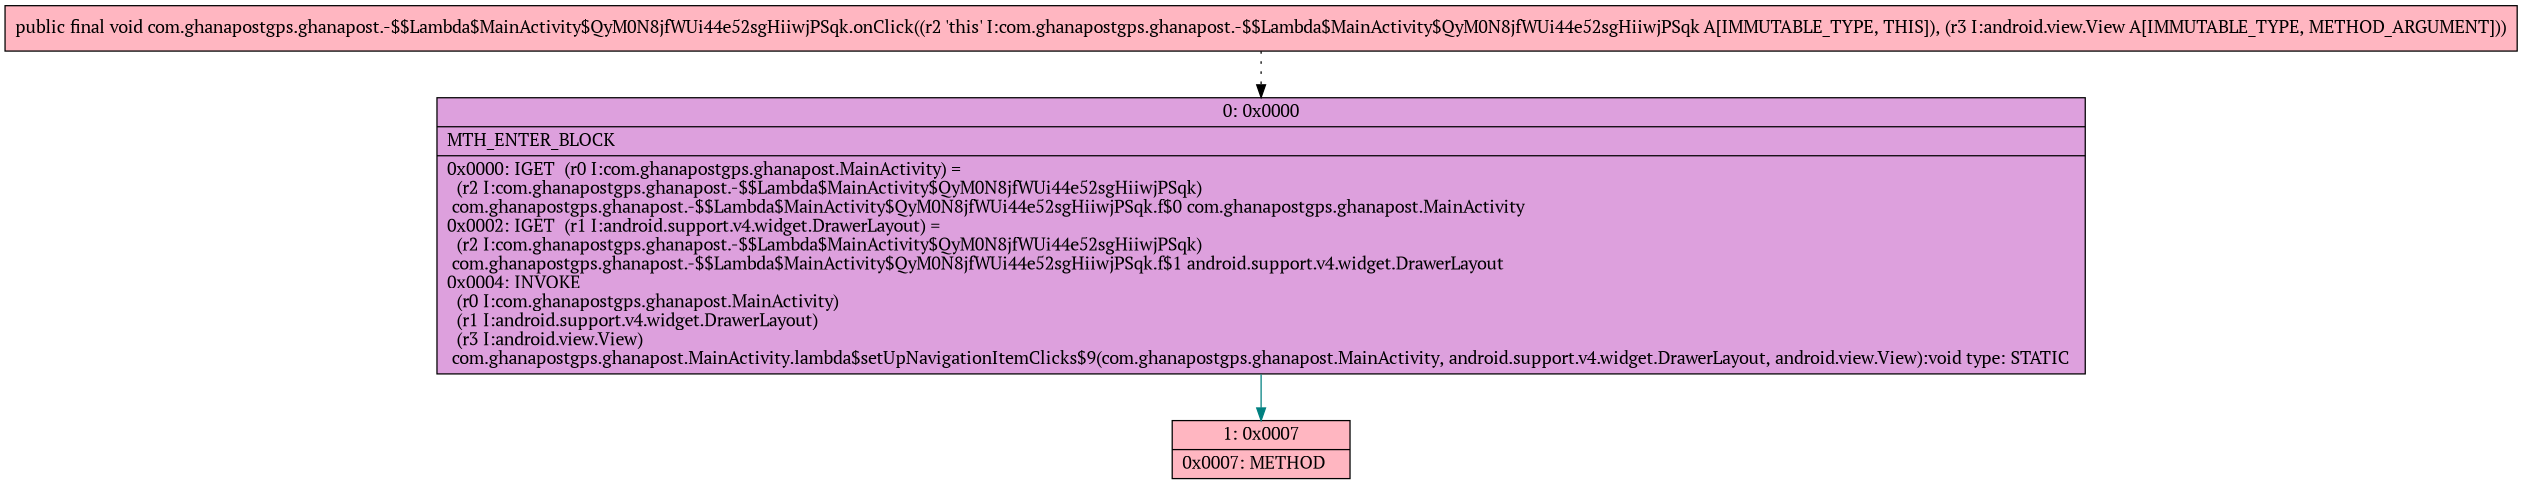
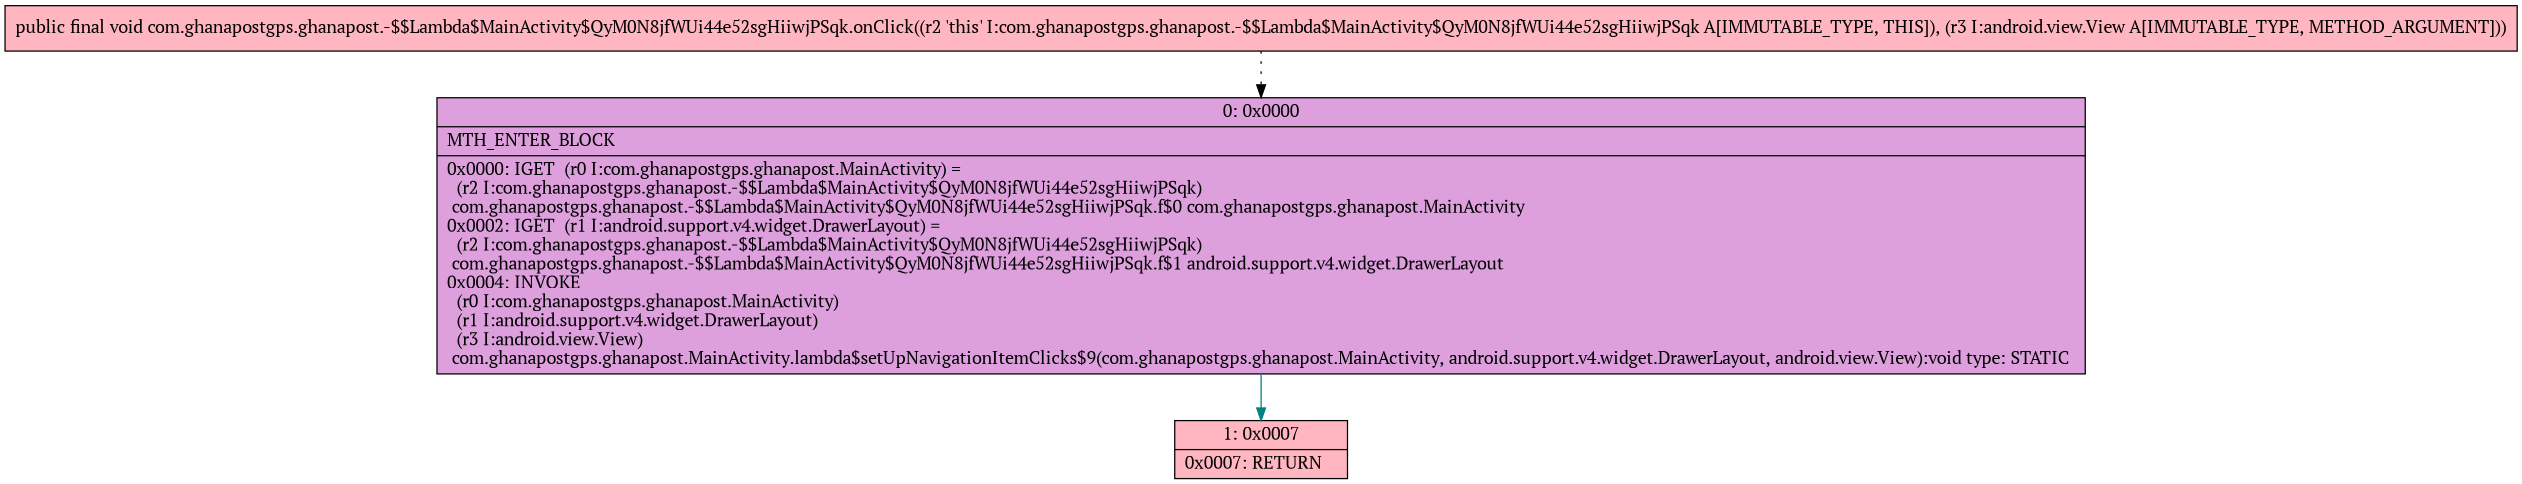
(1261, 463) -> (1261, 463)
